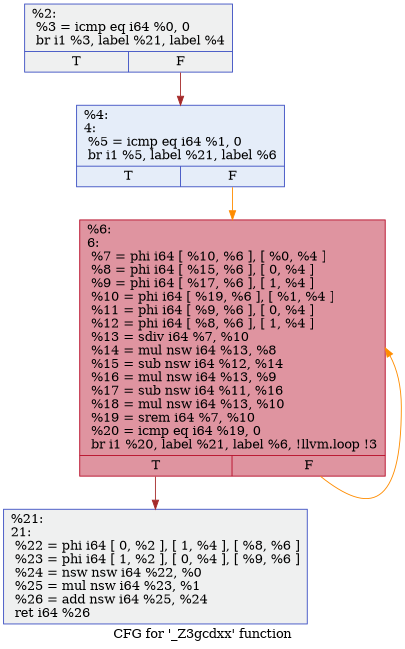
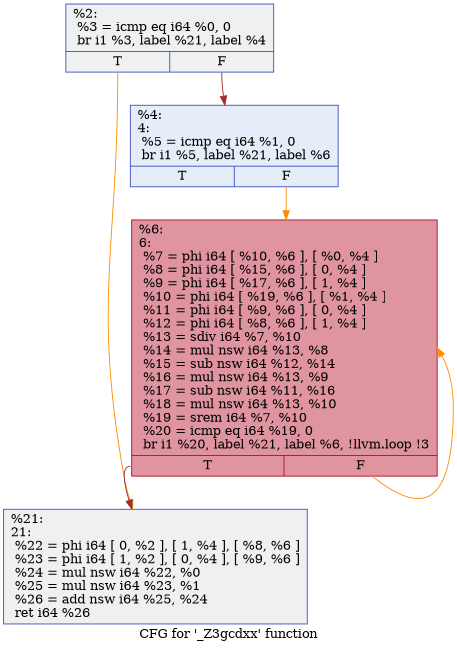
none -> (109, 287)
(107, 573) -> (106, 573)
